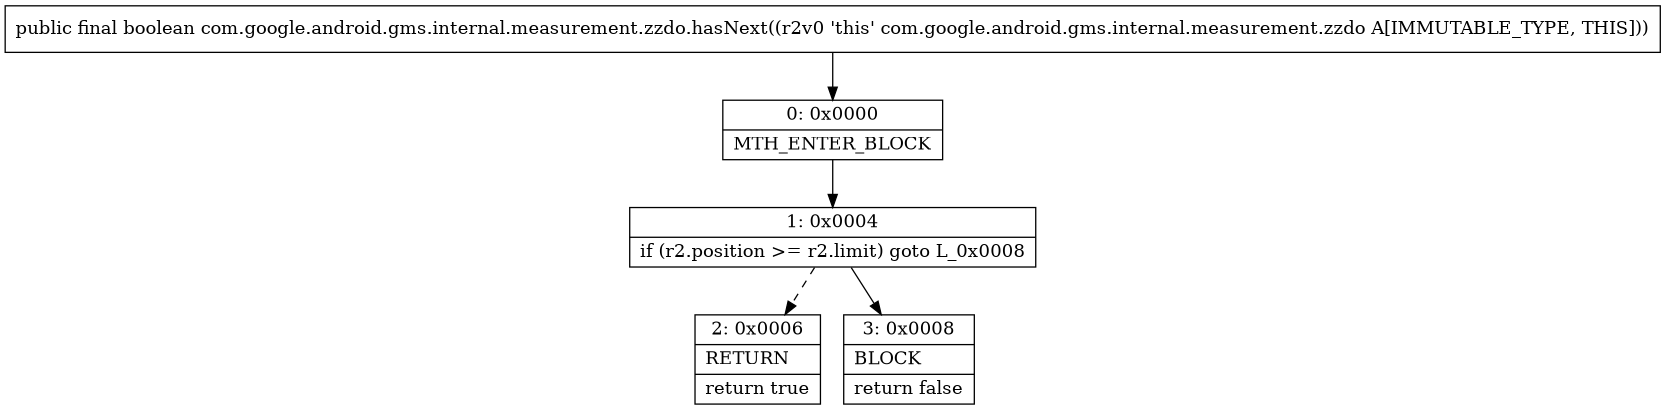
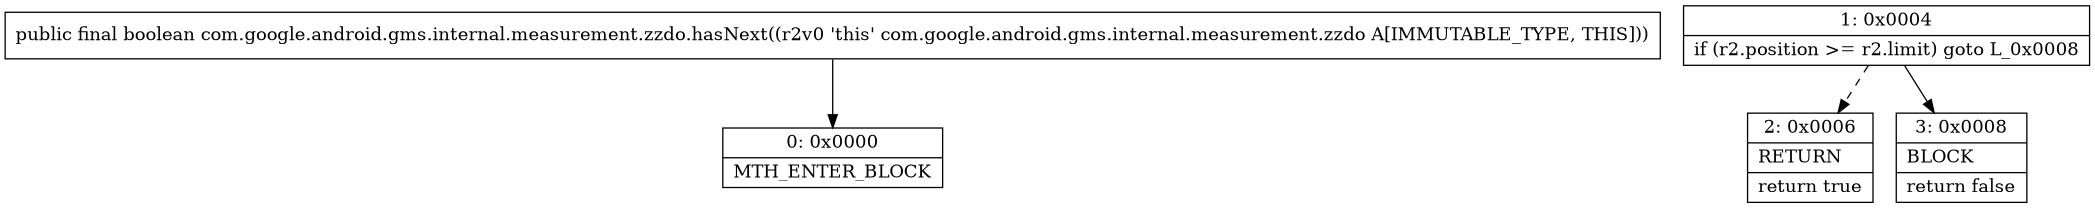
(833, 177) -> none
